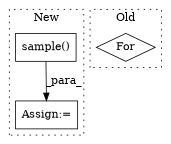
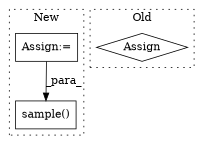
(126, 47) -> (142, 47)
(46, 77) -> (46, 77)
